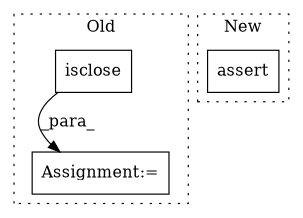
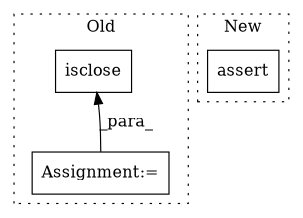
(39, 117) -> (100, 128)
